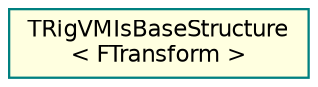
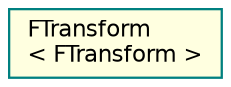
(159, 43) -> (115, 43)
